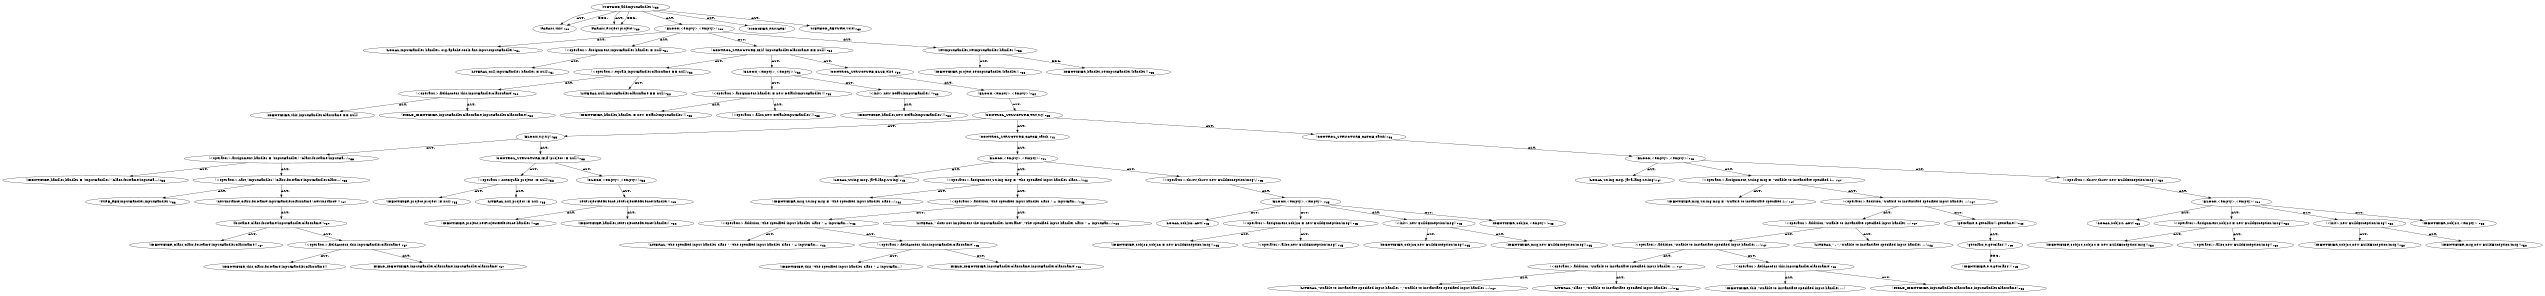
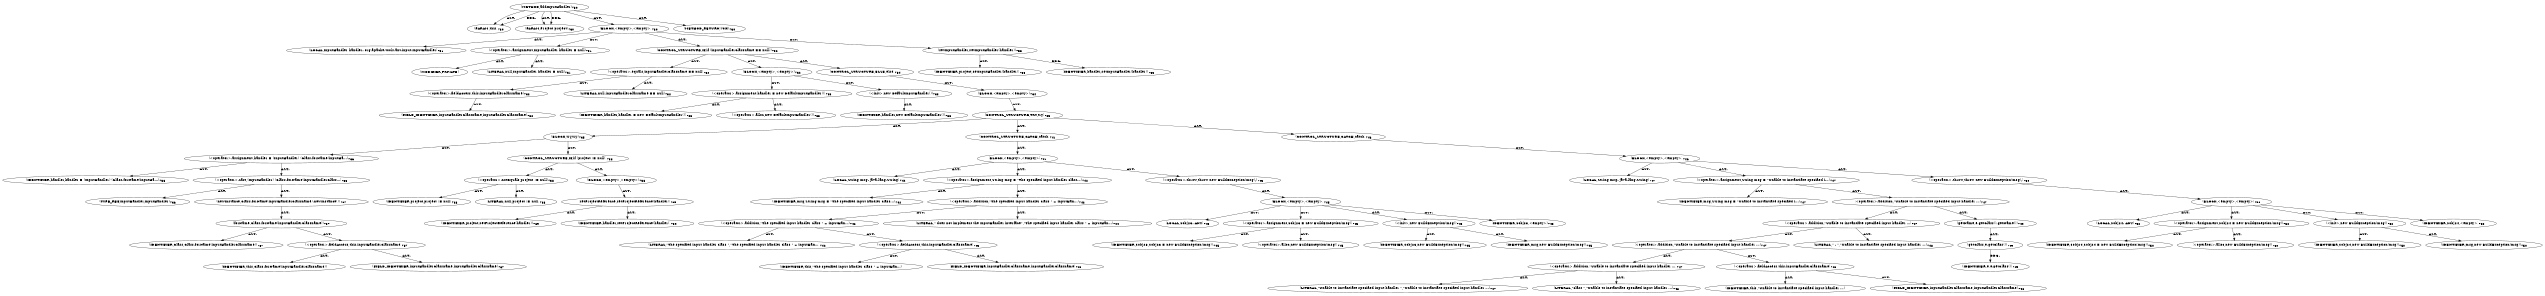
(699, 18) -> (490, 61)
(312, 115) -> none
